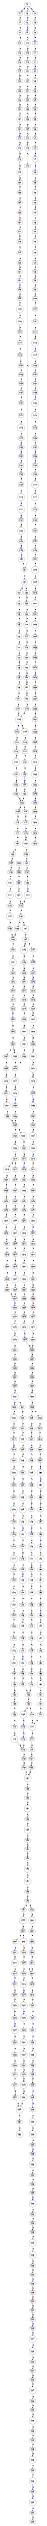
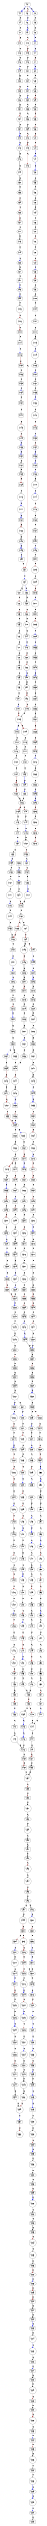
(32, 1491) -> none
